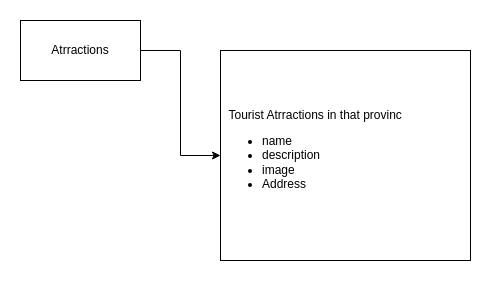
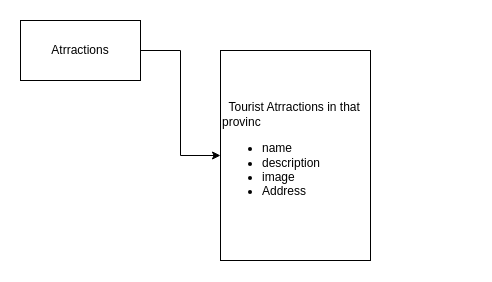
(346, 156) -> (296, 156)
